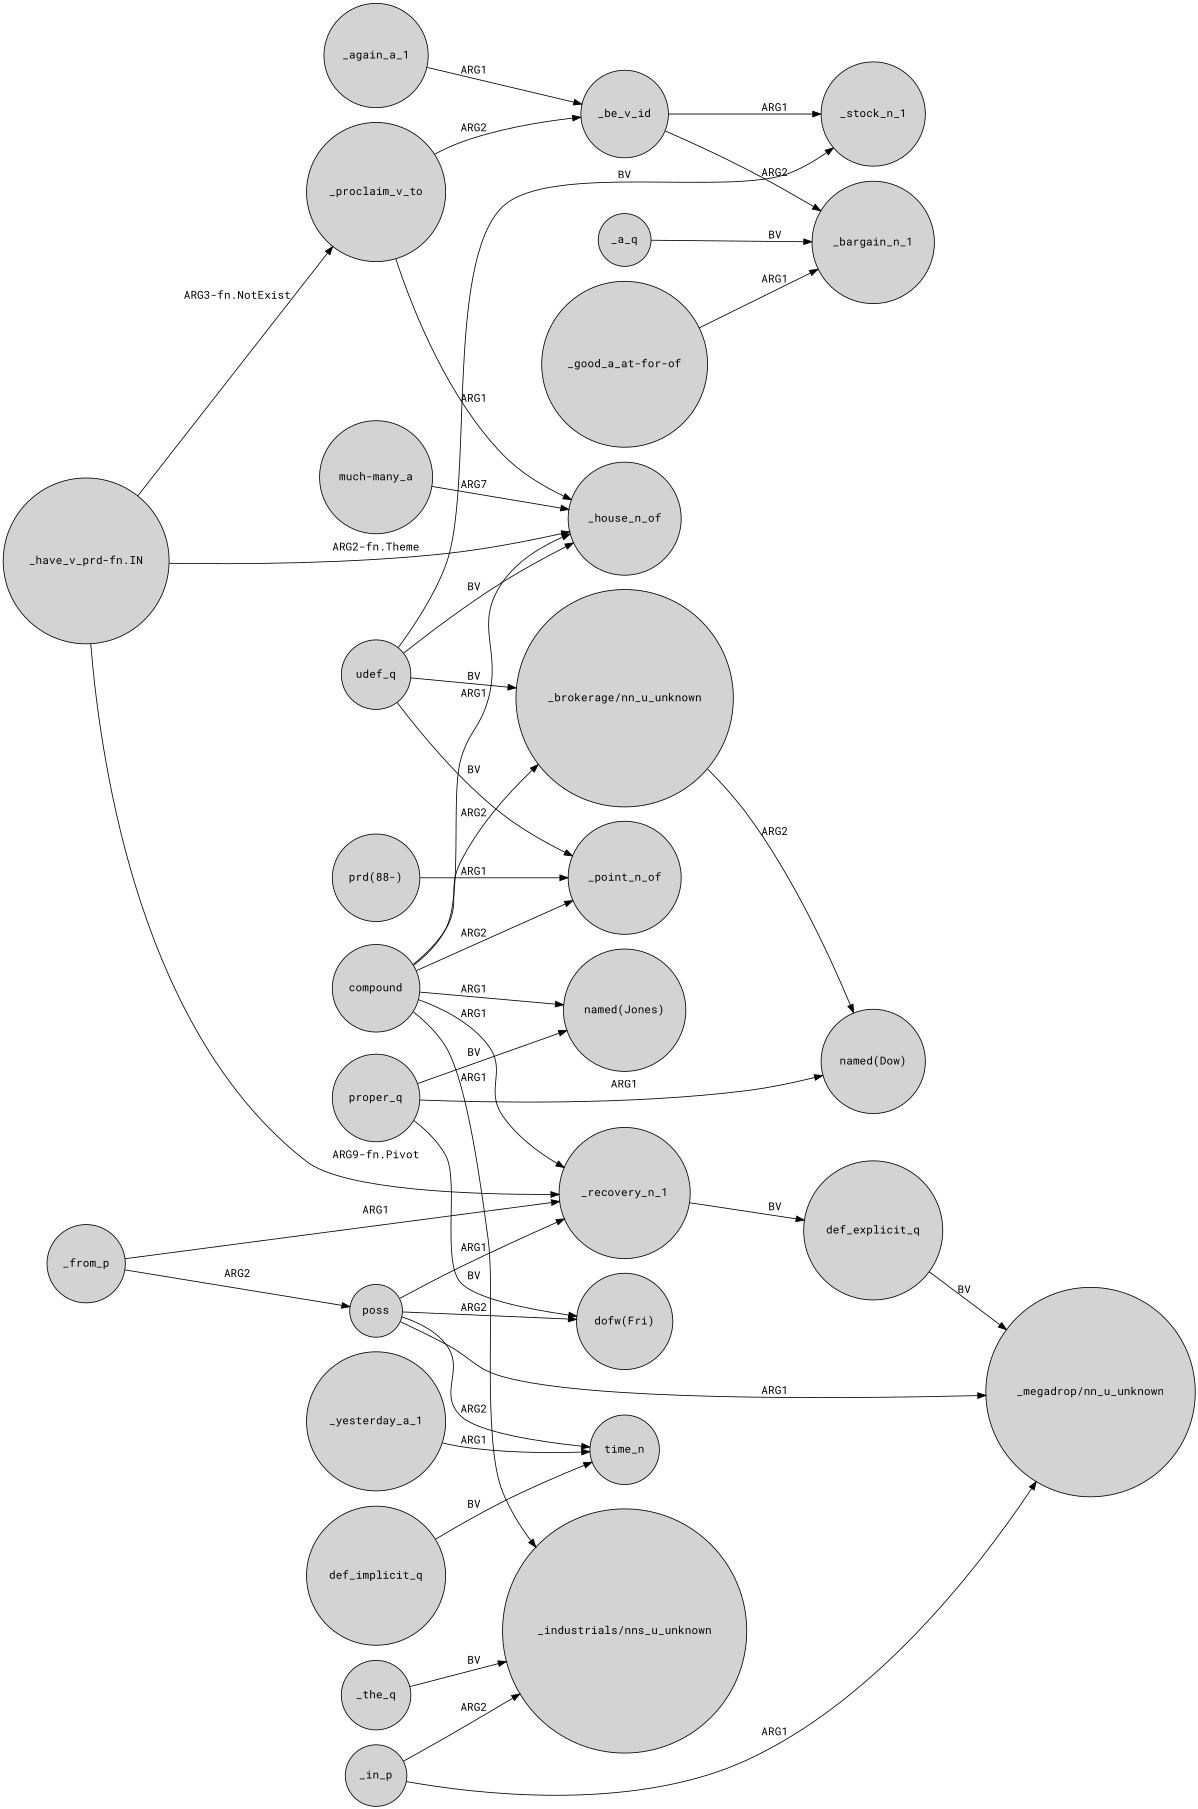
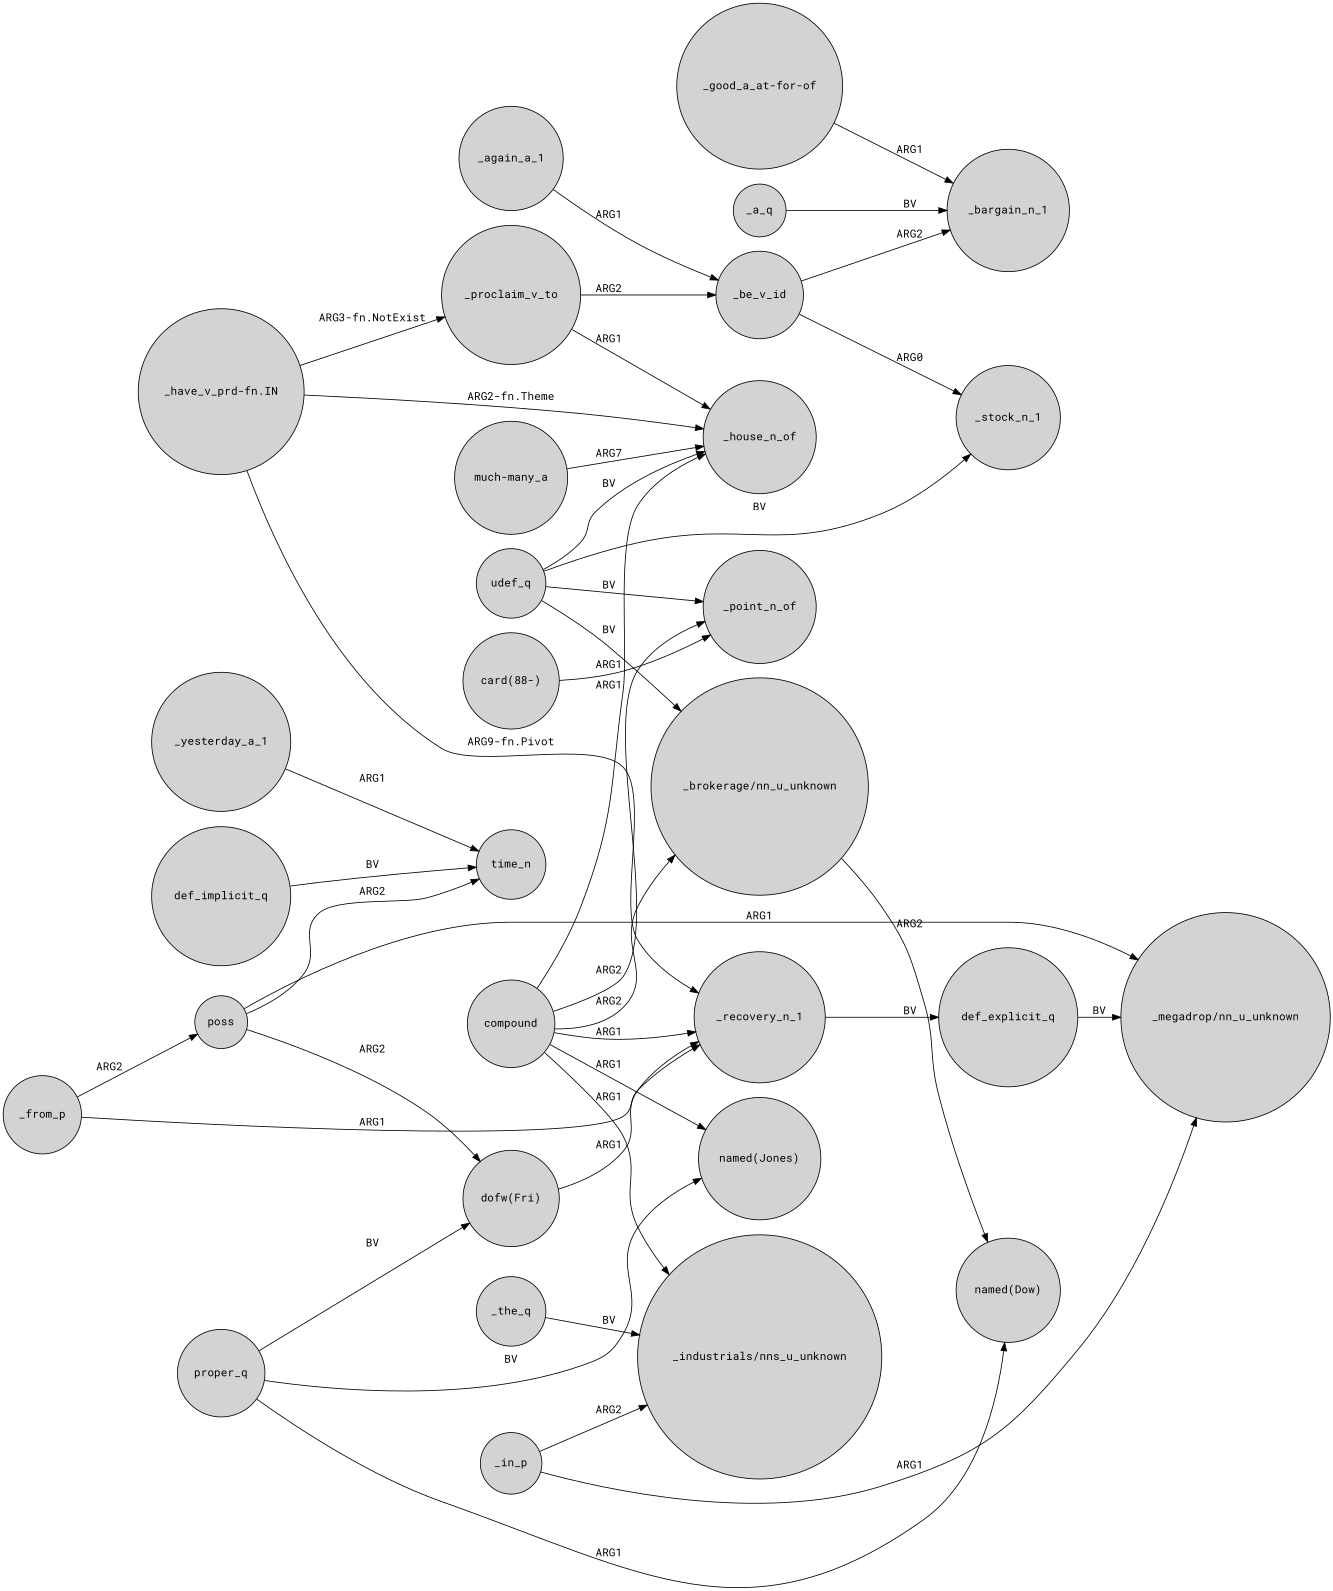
(775, 108) -> (910, 358)
(376, 878) -> (511, 681)
(478, 1259) -> (631, 1124)
